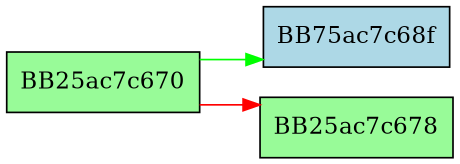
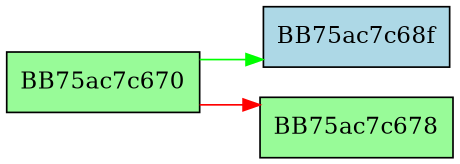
(103, 82) -> (103, 82)
(357, 128) -> (357, 128)
